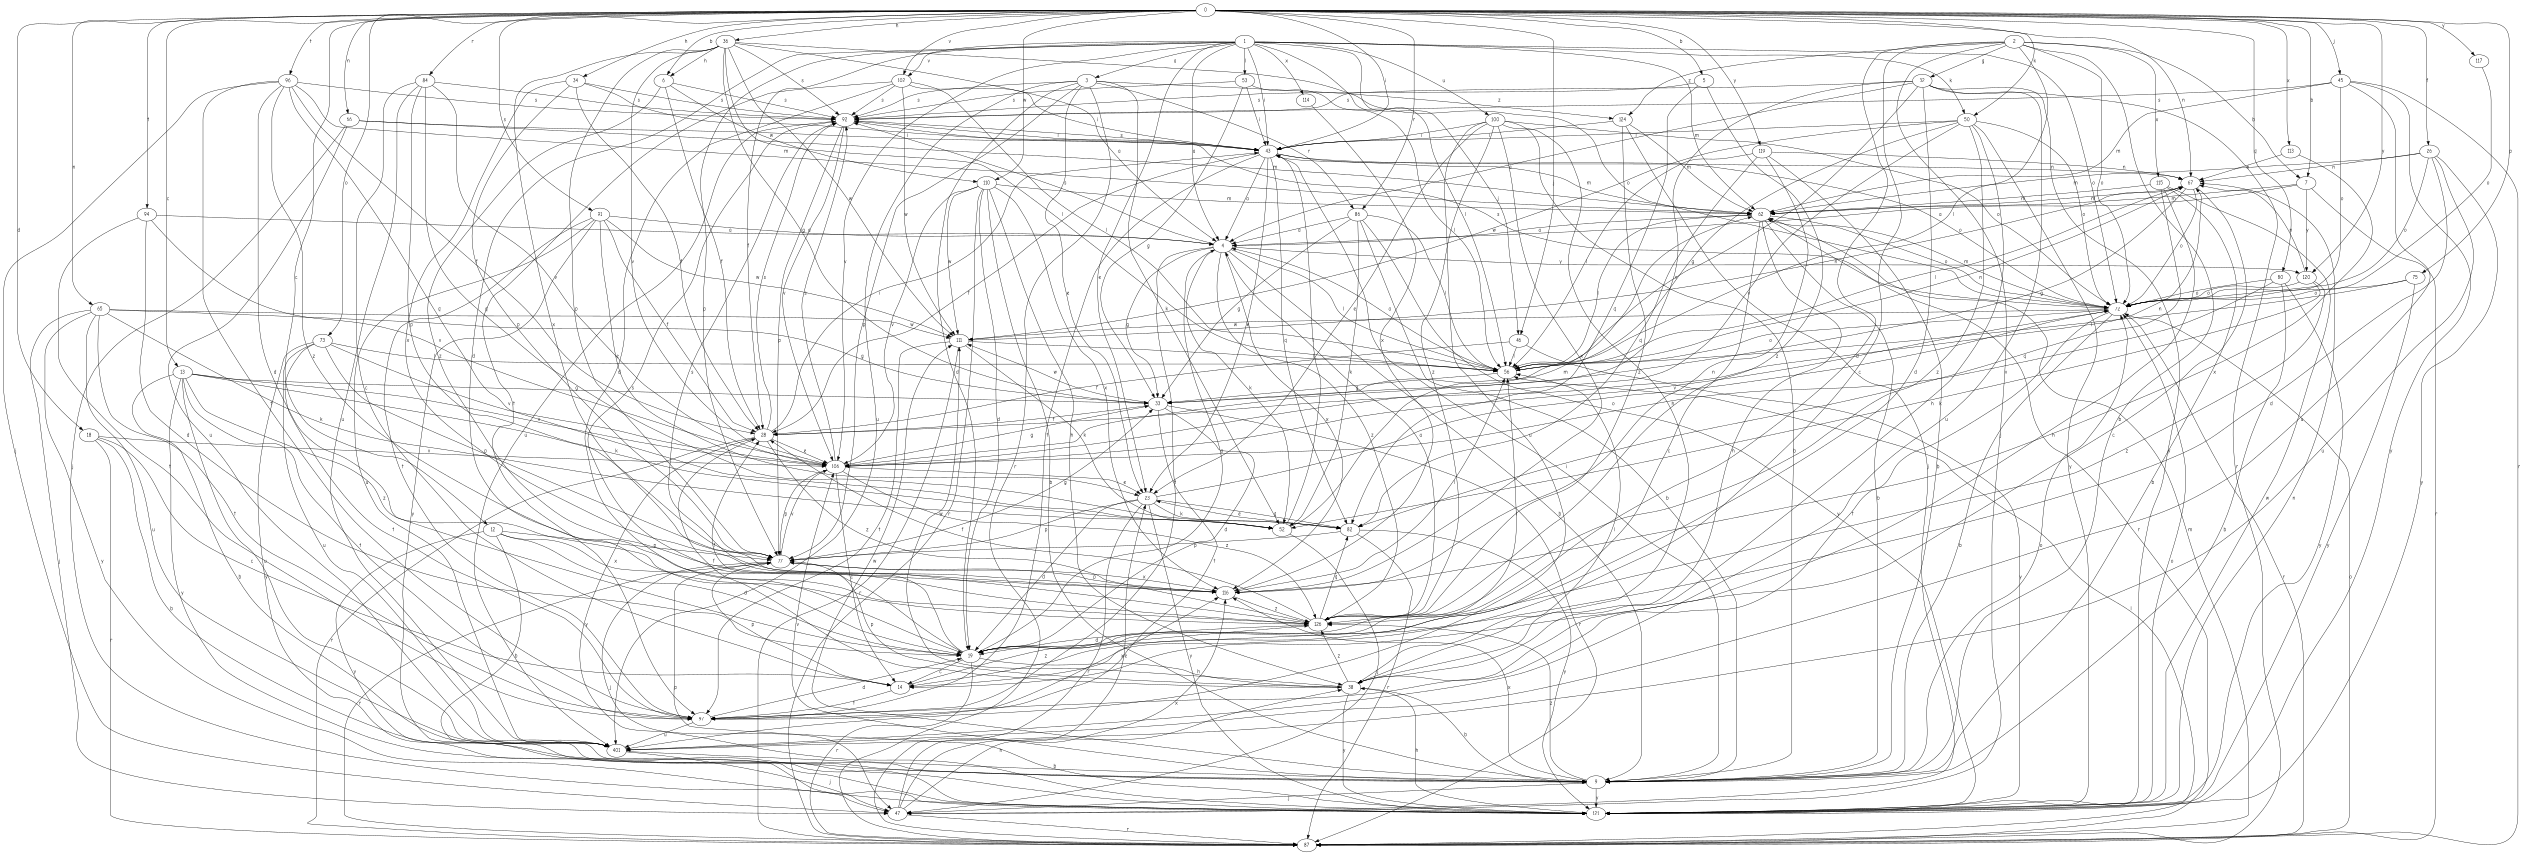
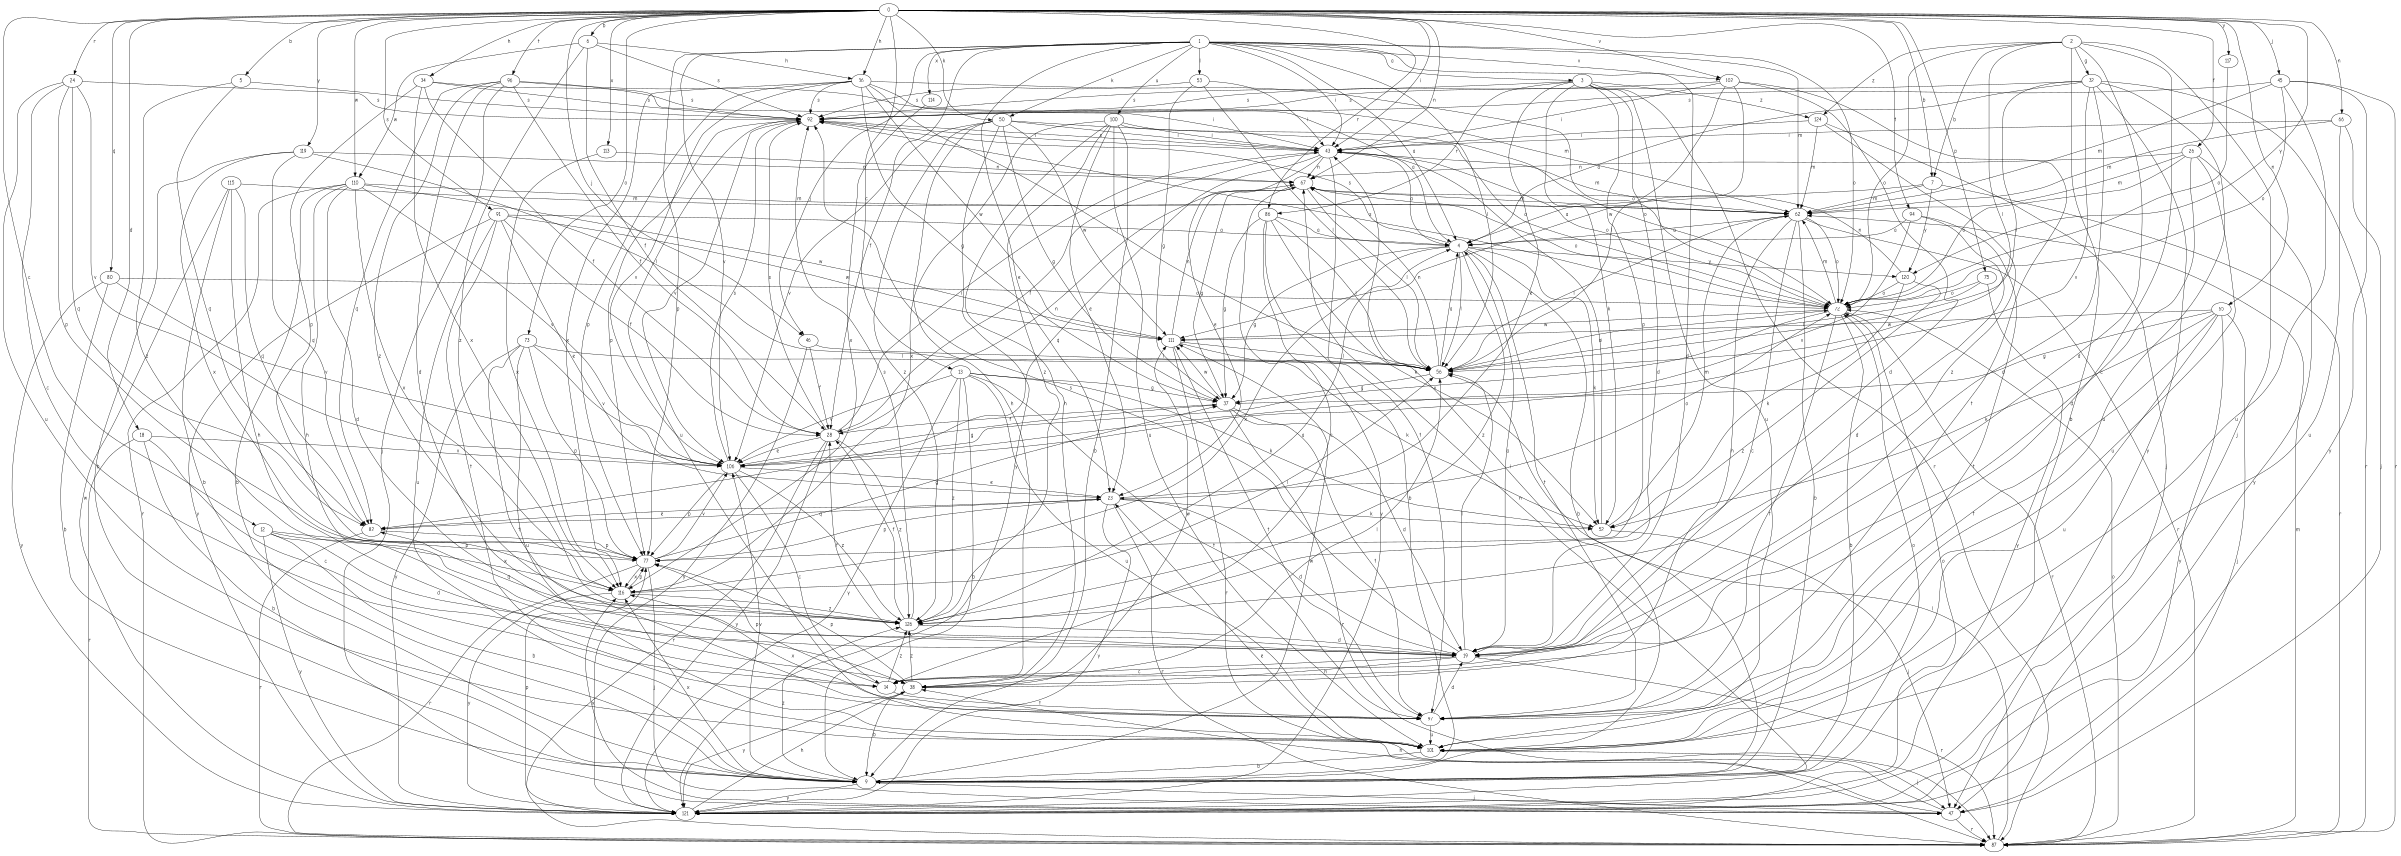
(696, 60) -> (723, 58)
(2141, 60) -> none
(425, 81) -> (73, 81)
(1714, 372) -> (214, 372)
(1158, 404) -> (1226, 404)
(308, 463) -> none
(1539, 581) -> (468, 735)
(947, 670) -> none
(617, 751) -> (1430, 751)
